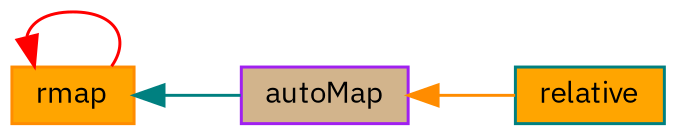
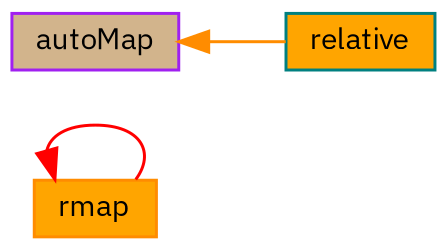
(202, 95) -> none
